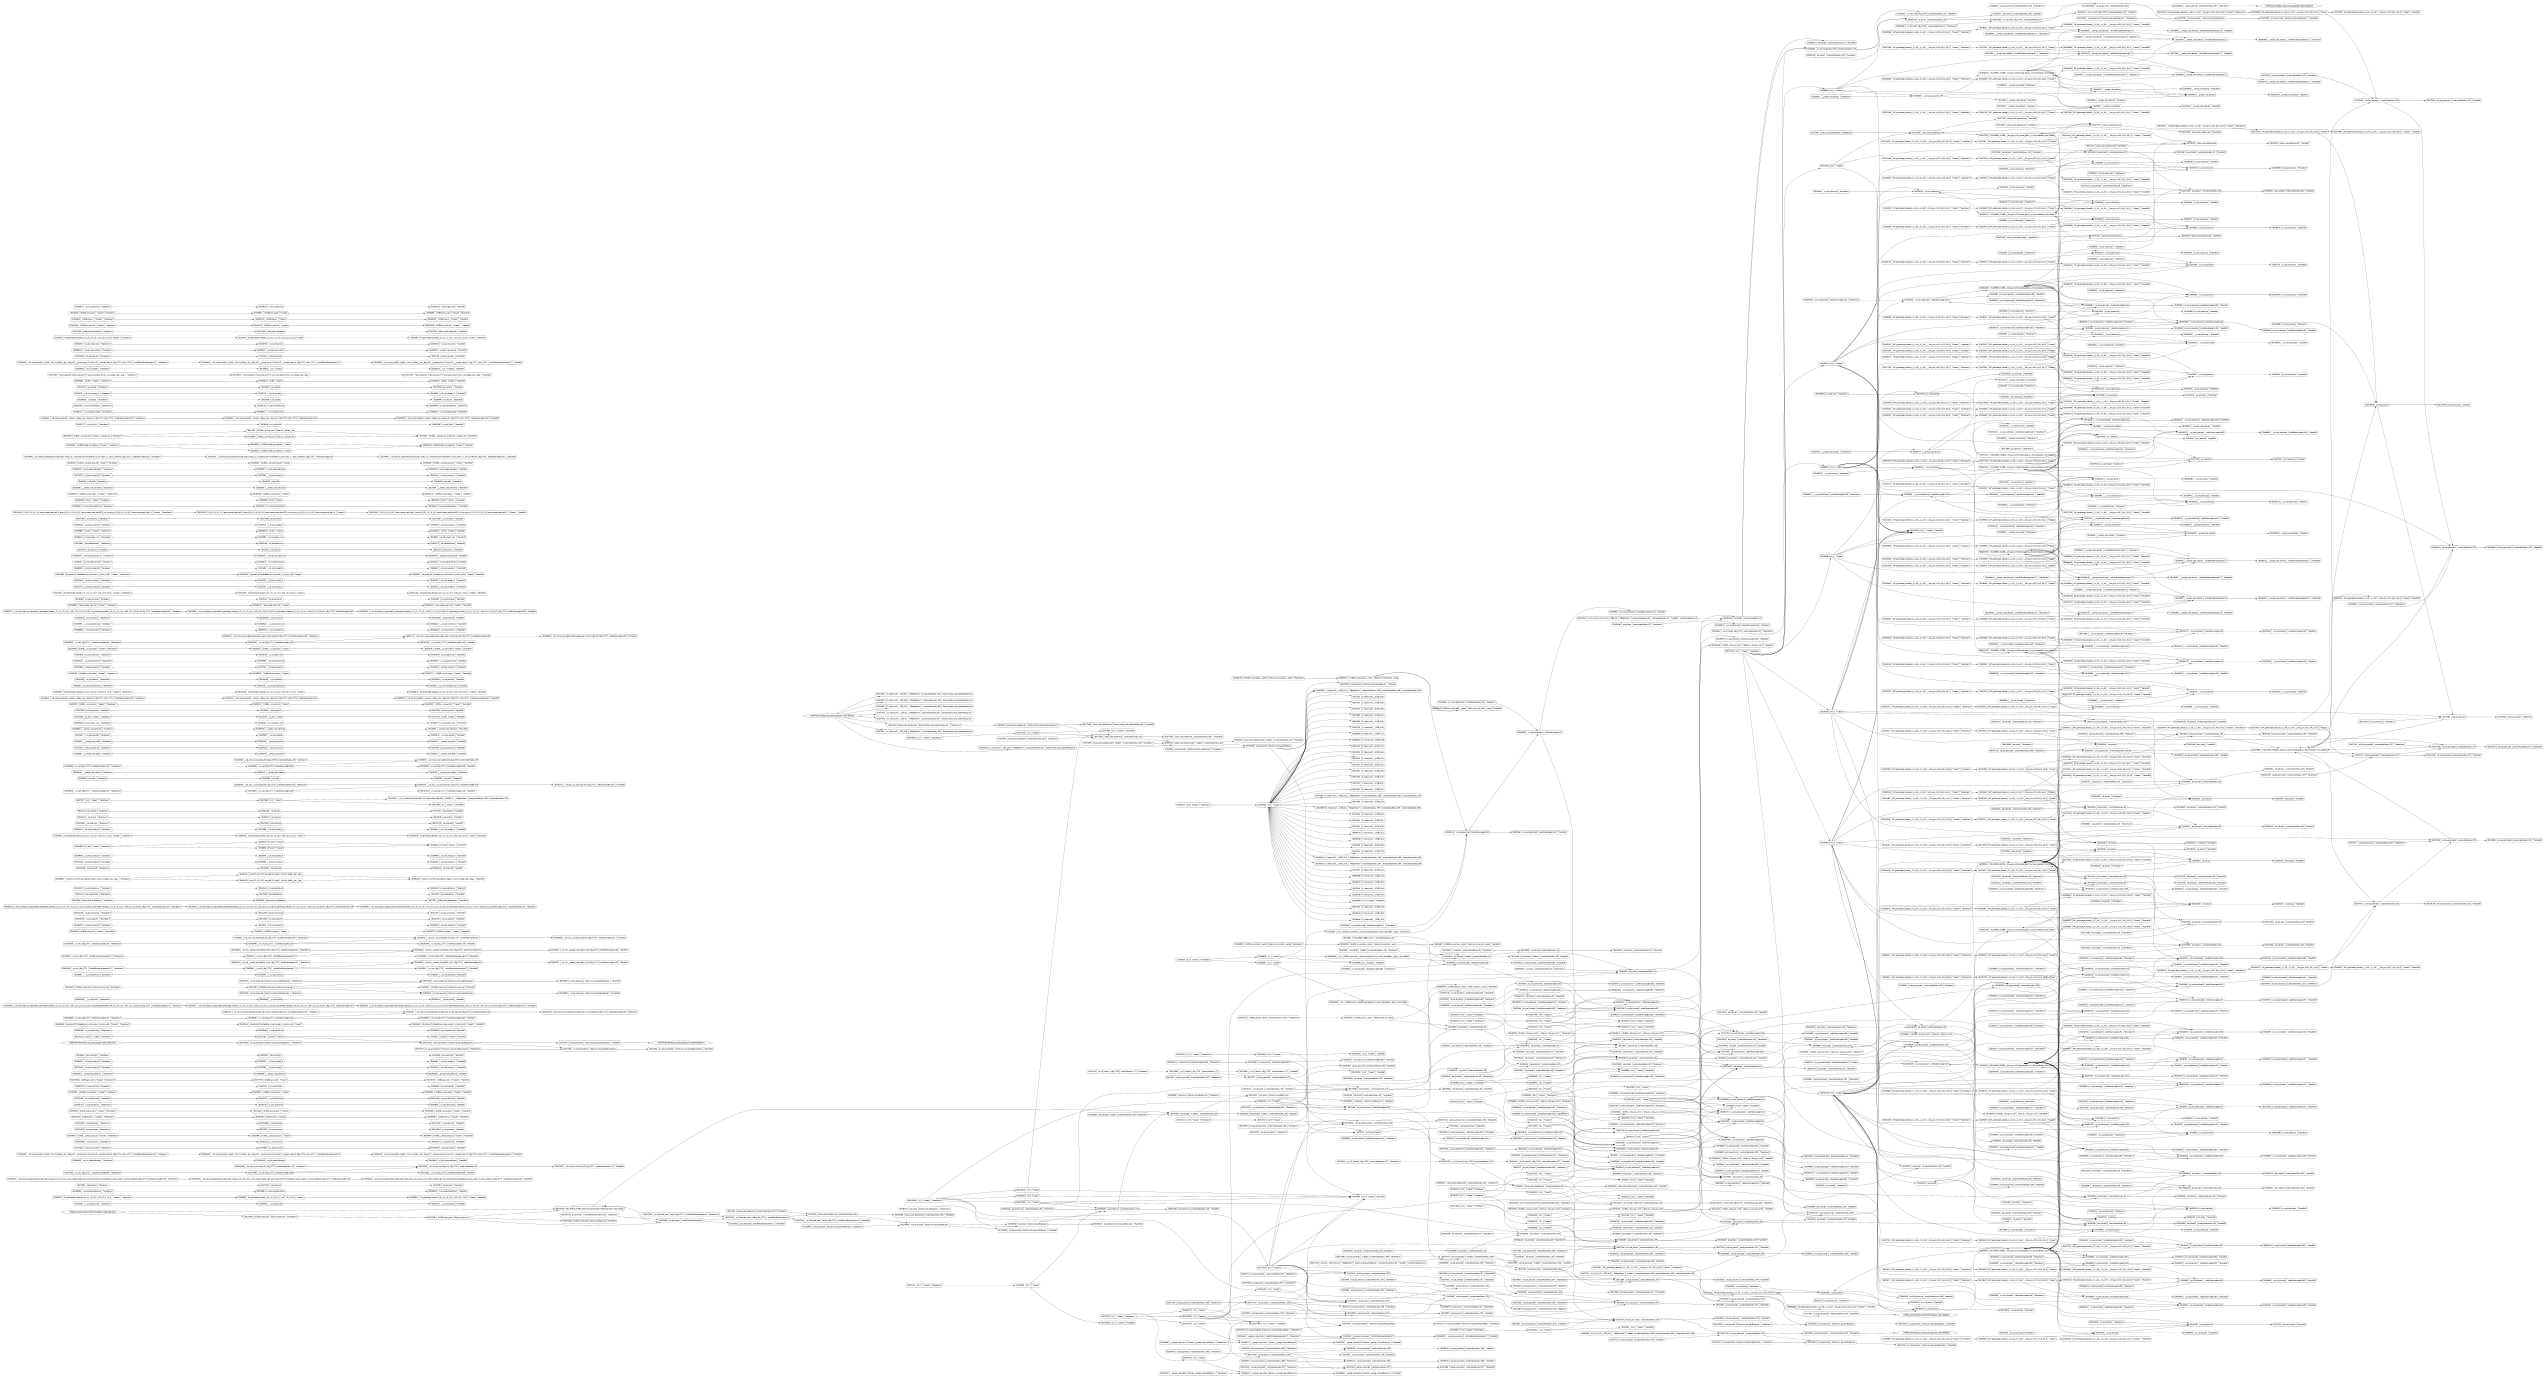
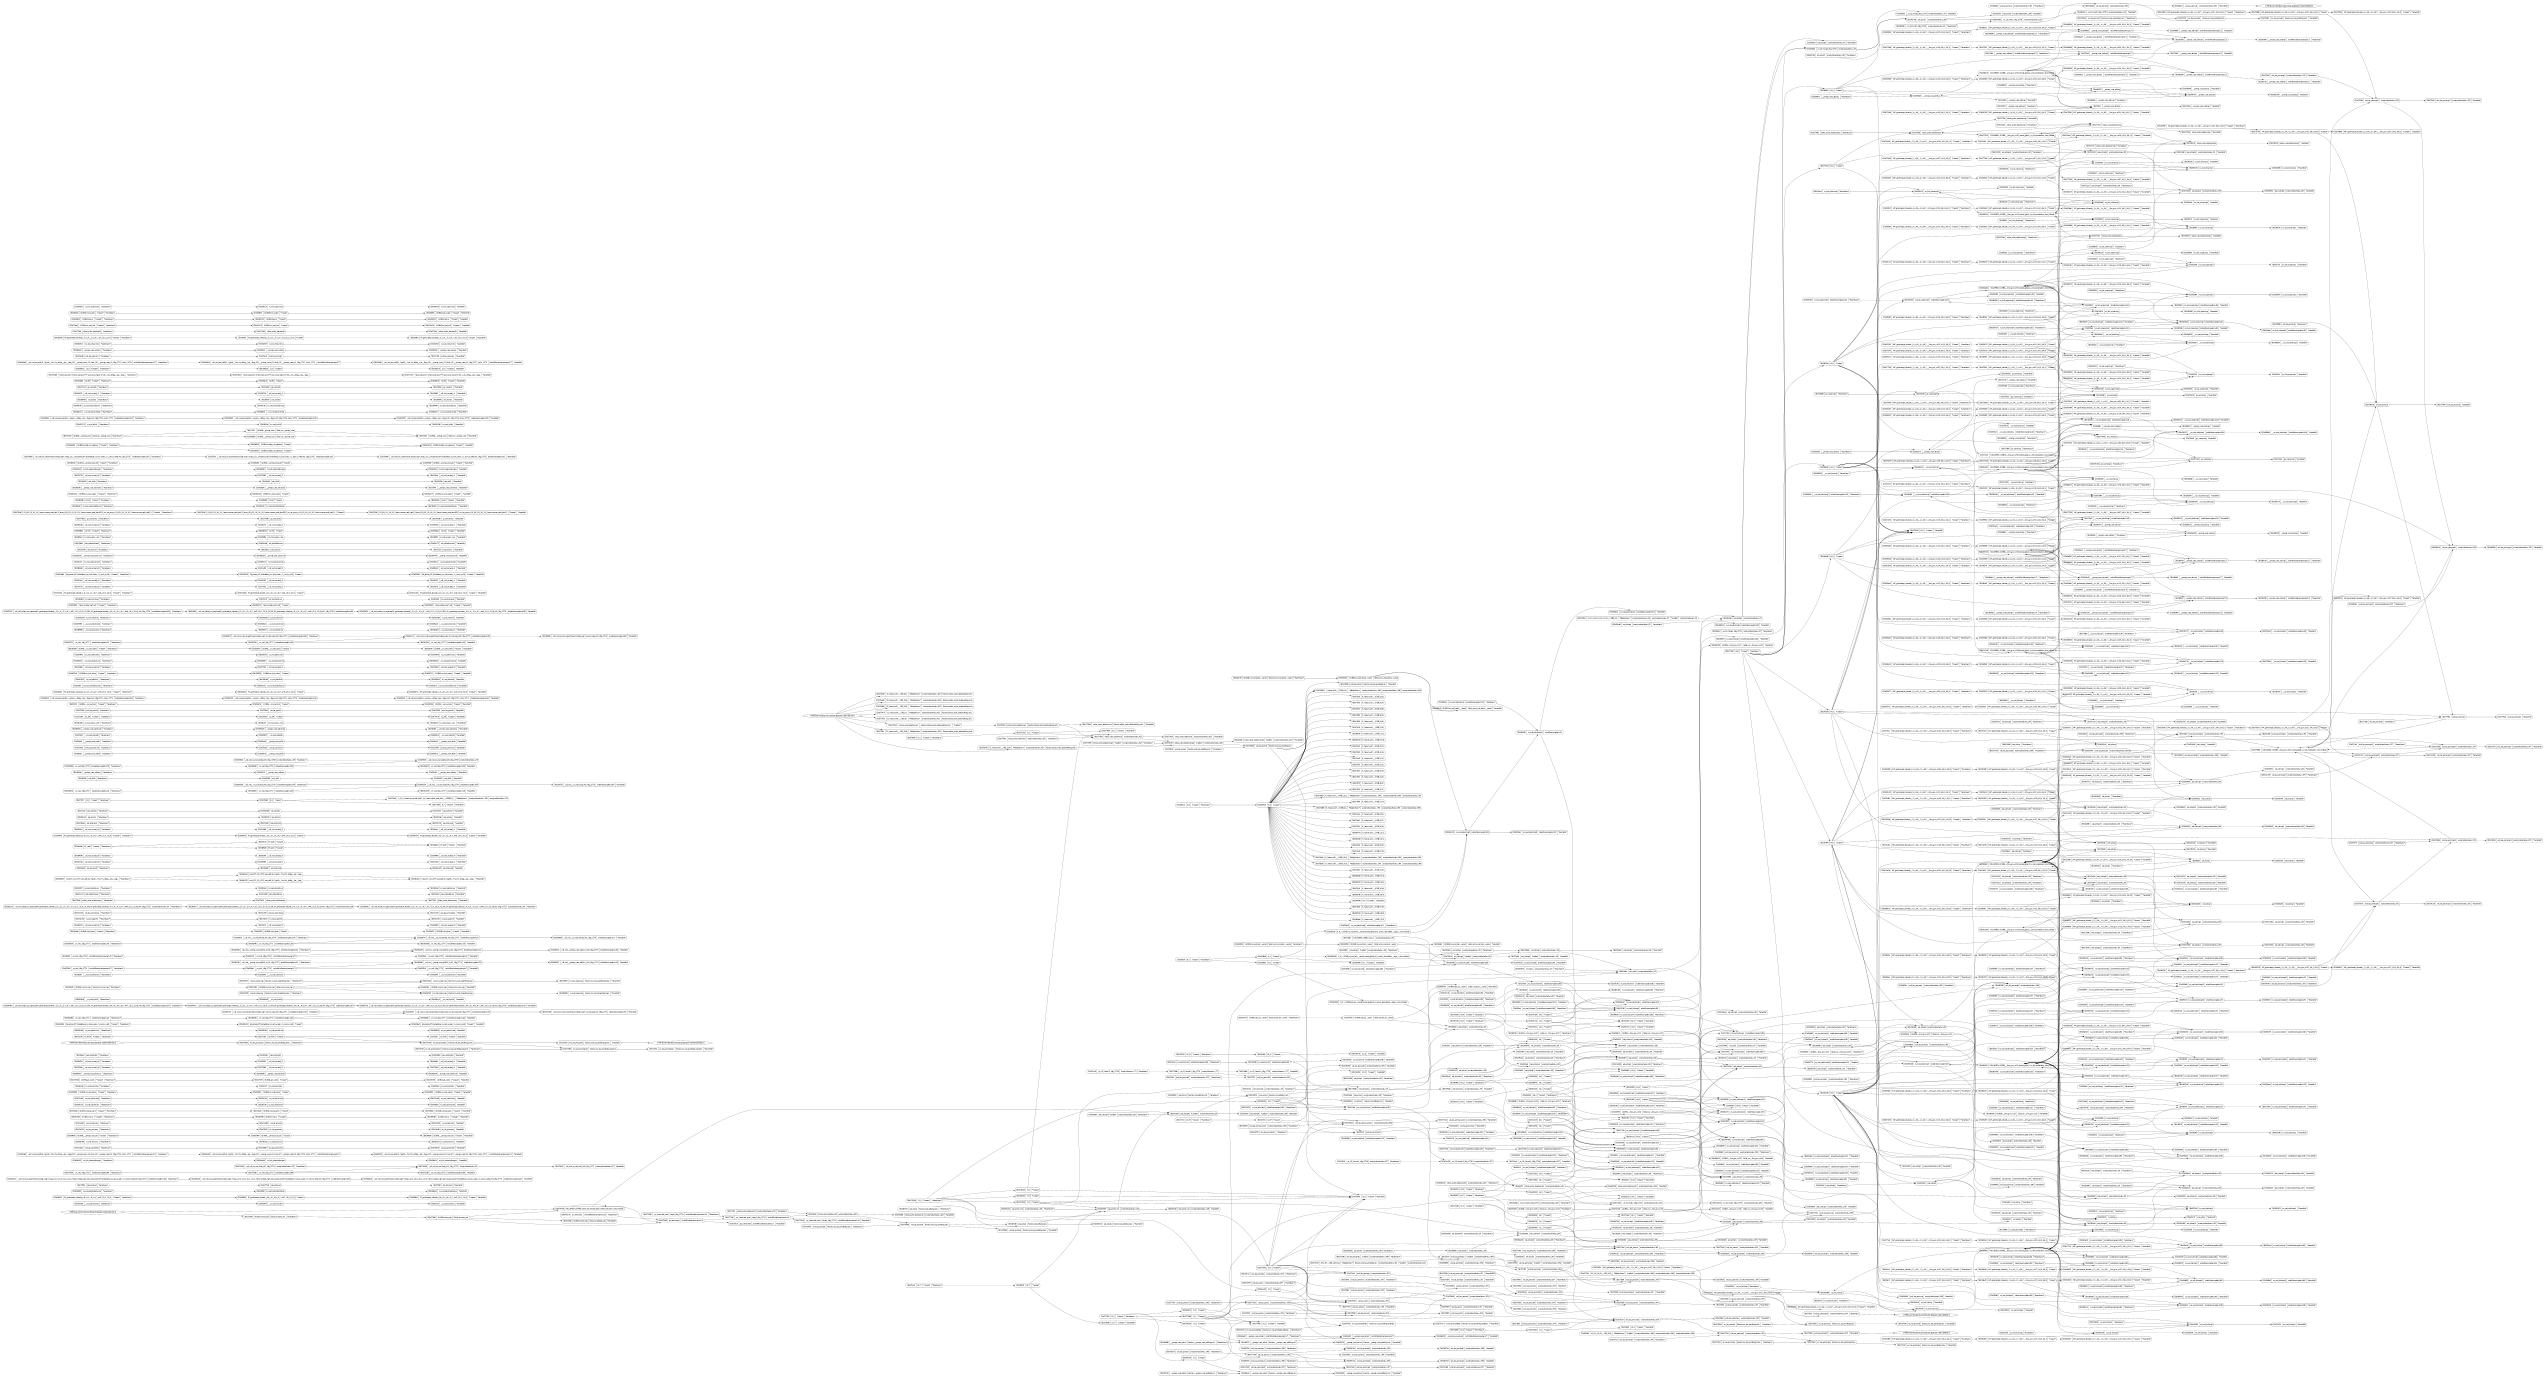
(956, 725) -> (957, 725)
(1882, 1179) -> (1881, 1184)
